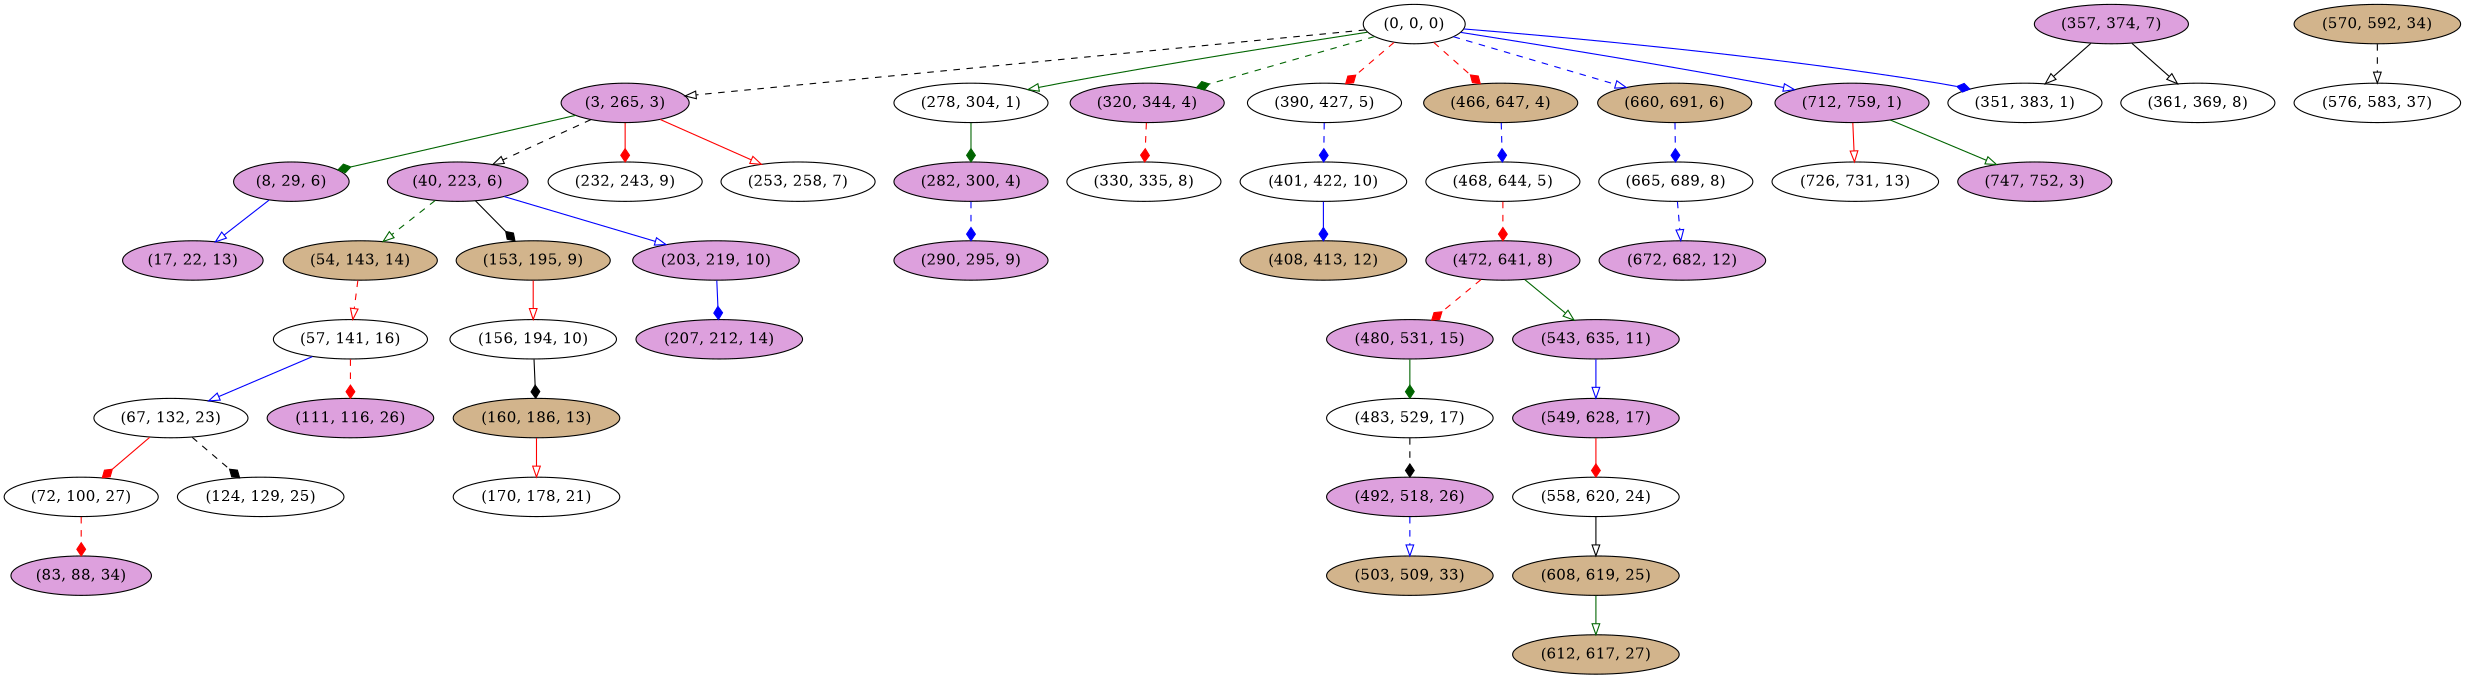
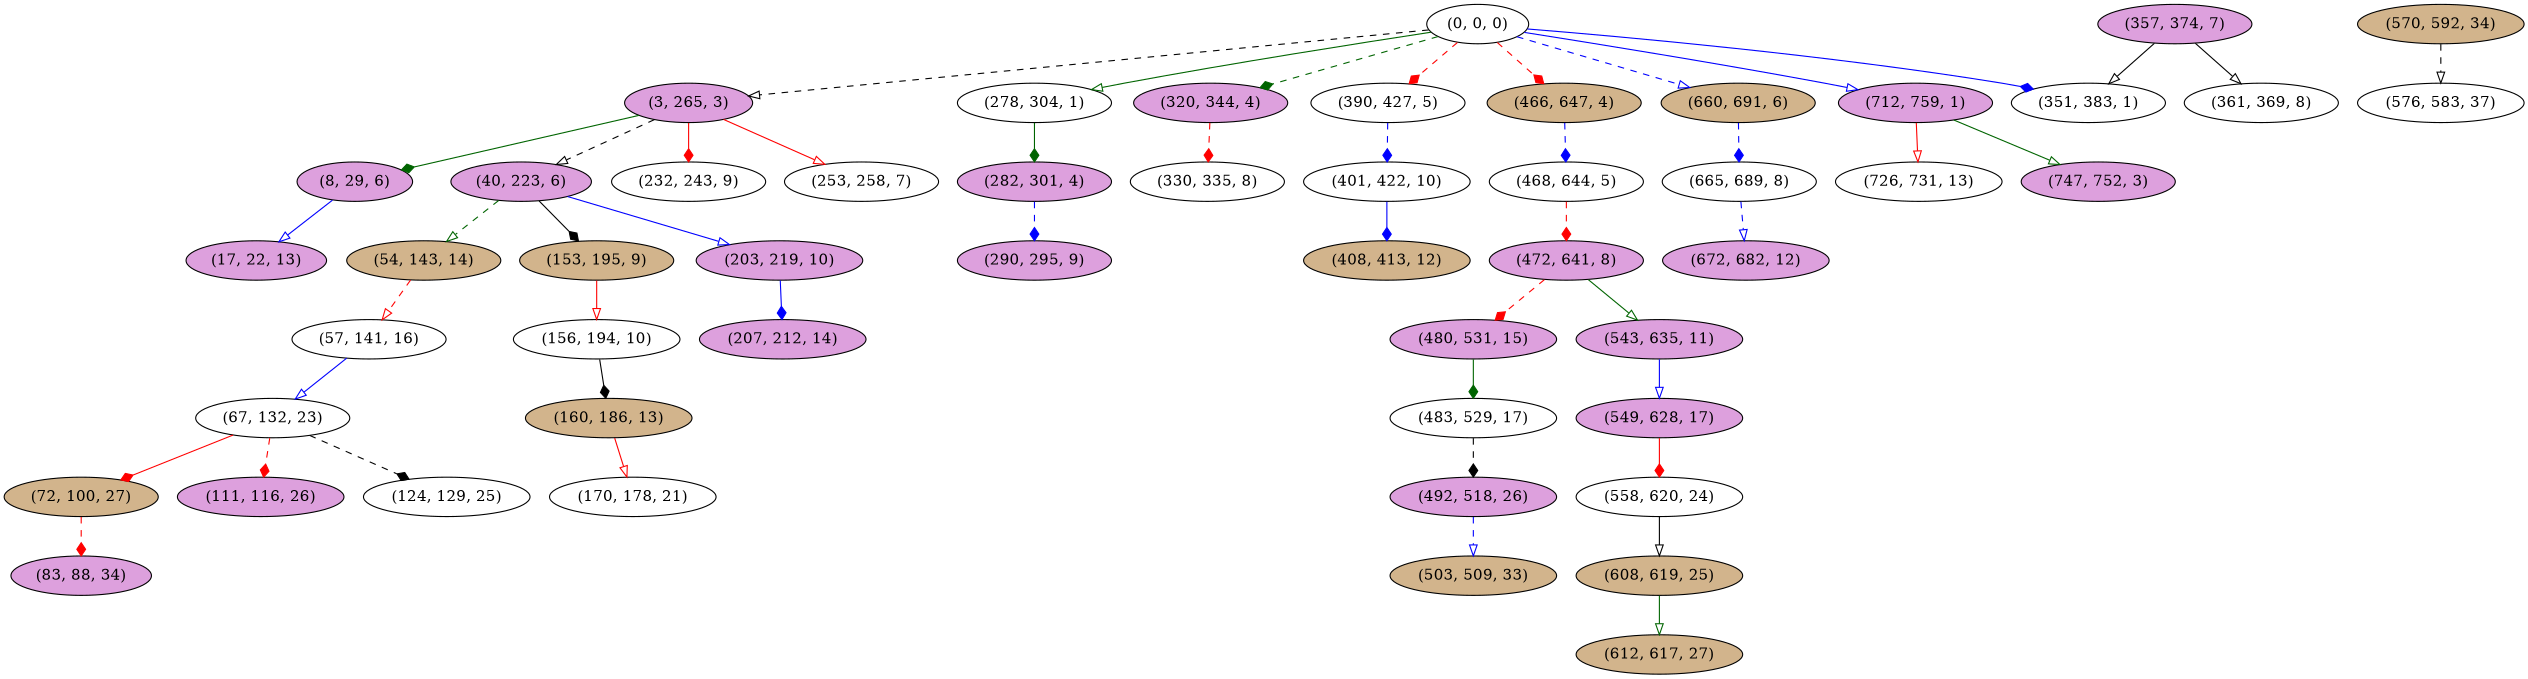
(971, 182) -> (1034, 182)
(350, 372) -> (268, 451)
(81, 497) -> (81, 497)
